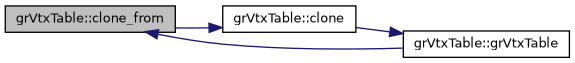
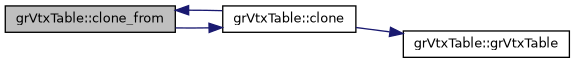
(280, 48) -> (205, 10)
